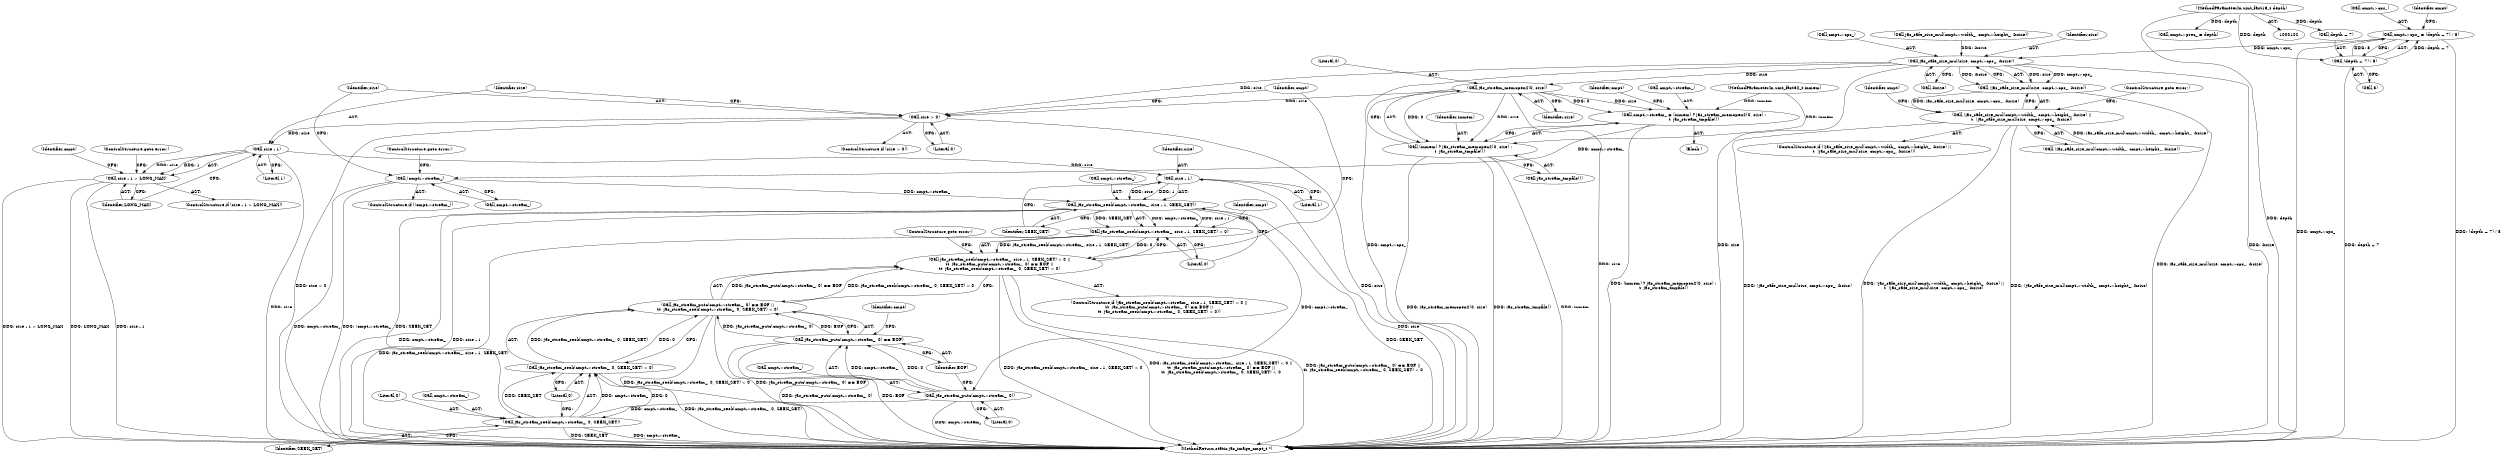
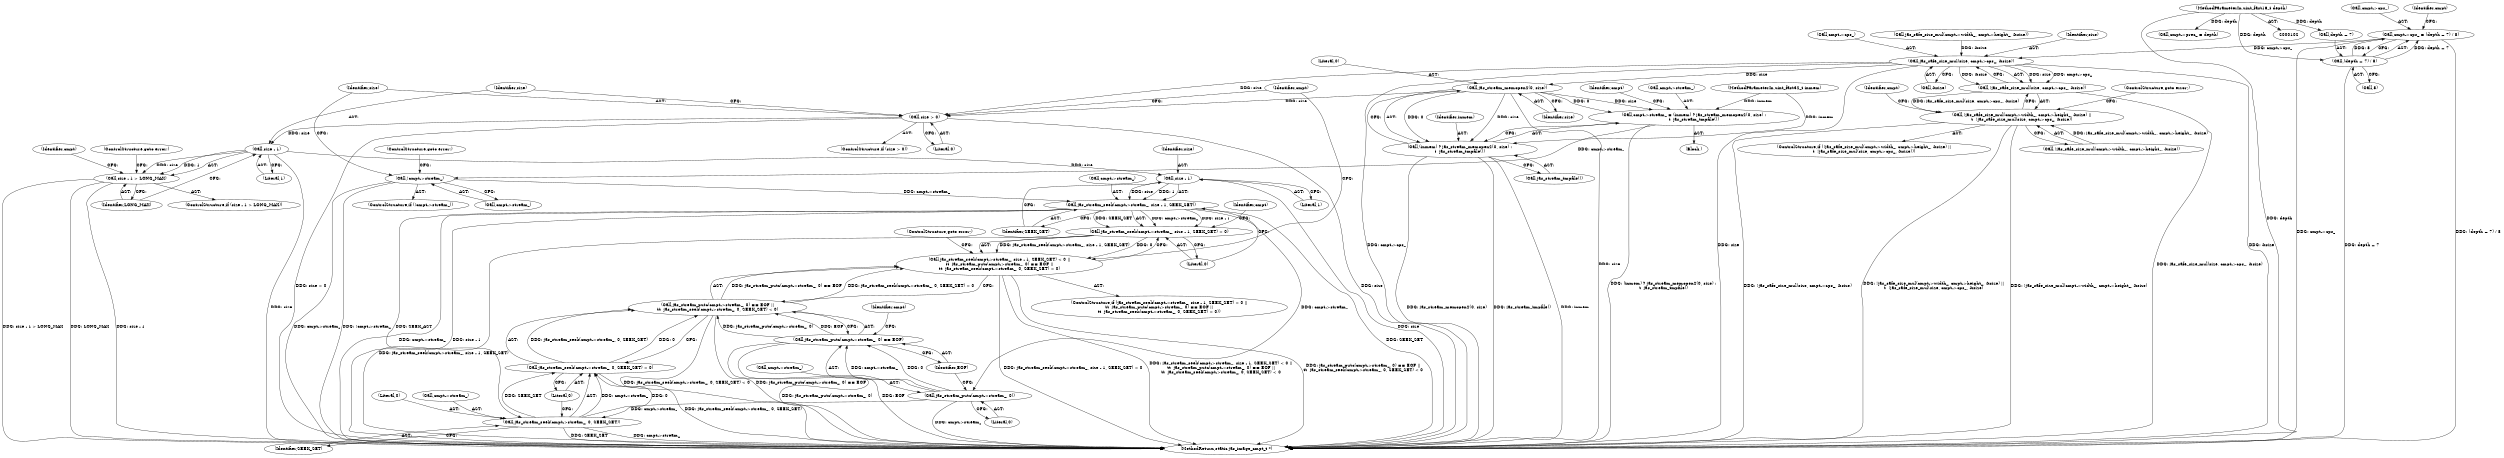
(2289, 35) -> (2289, 35)
(414, 327) -> (414, 327)
